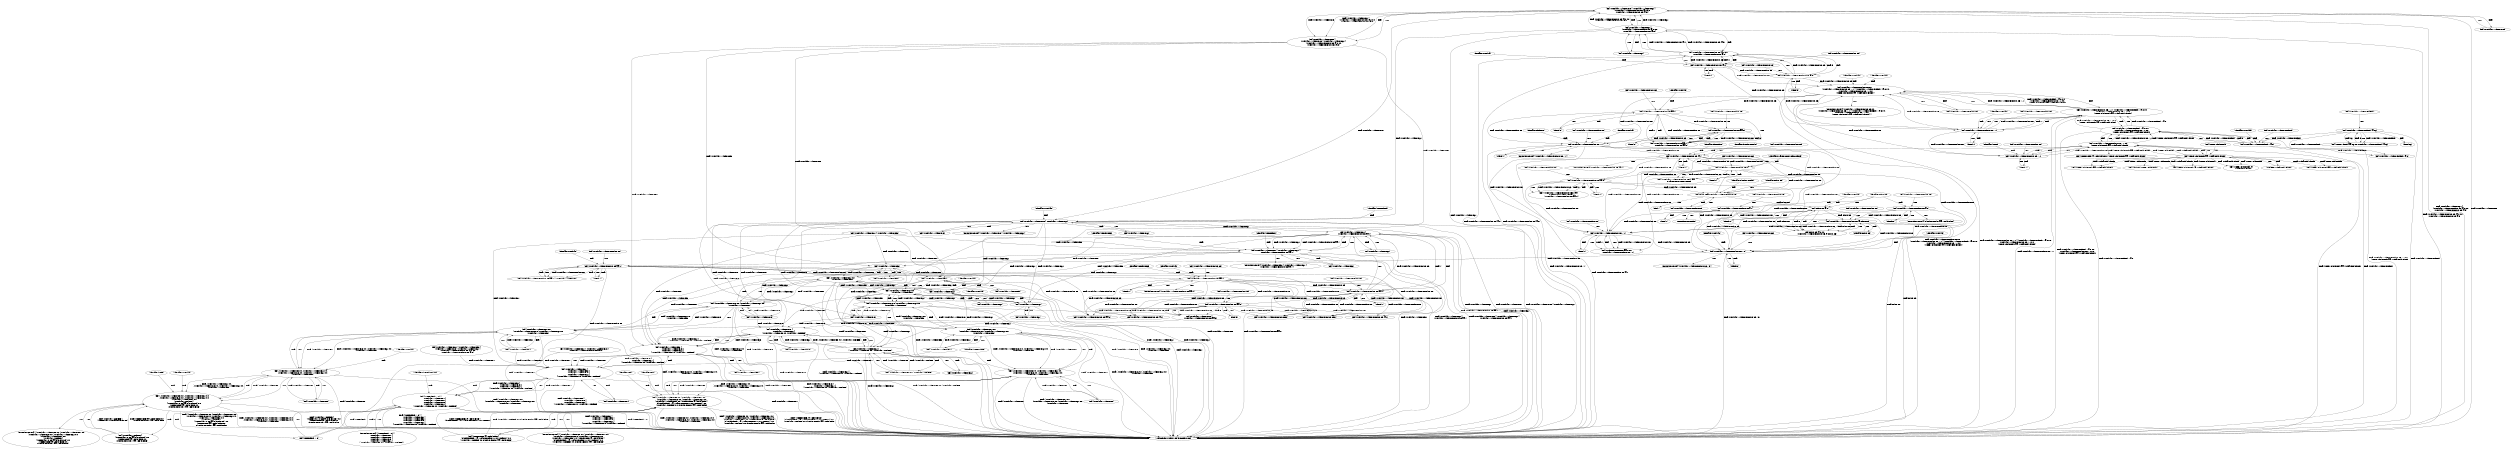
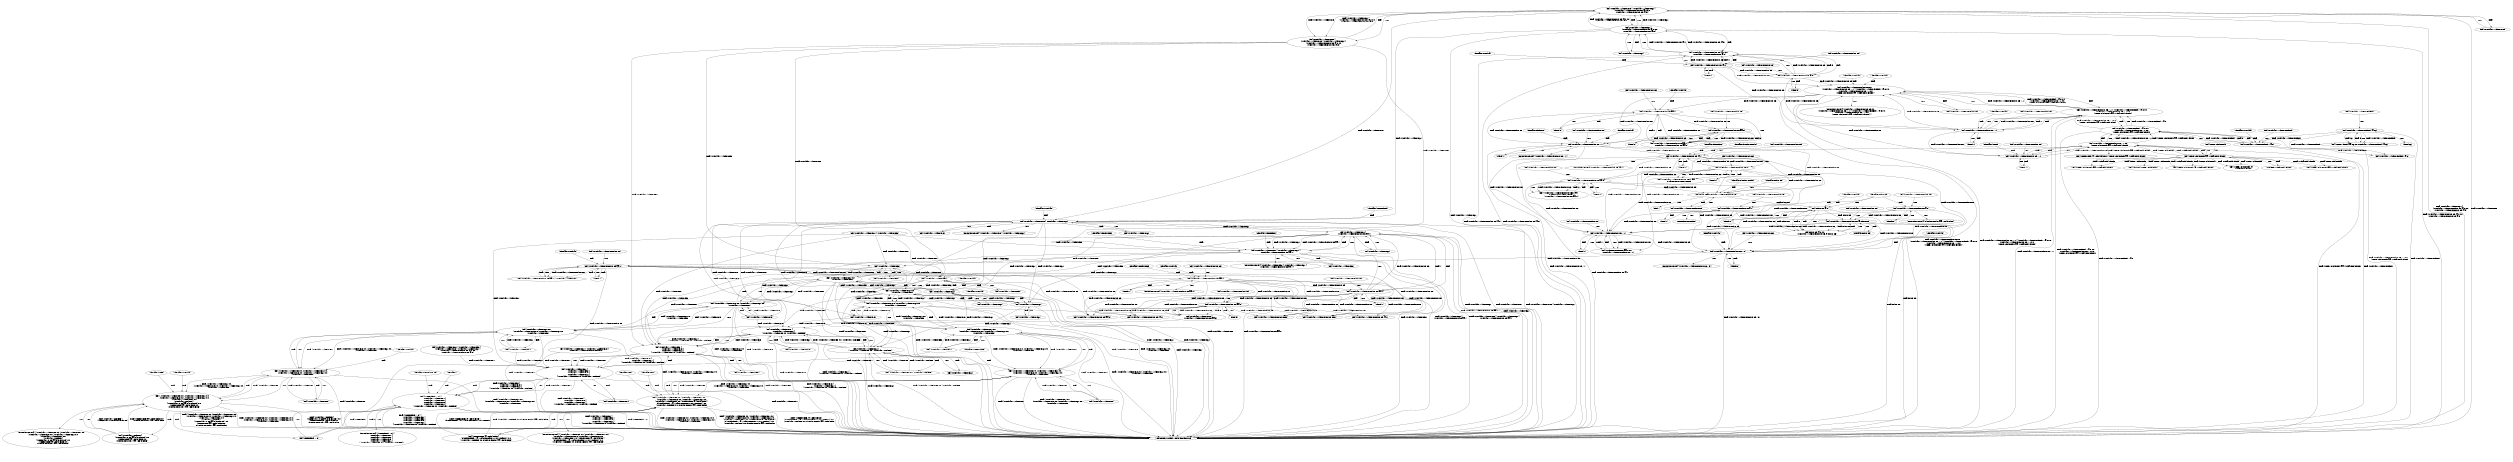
(2402, 138) -> (2402, 138)
(1827, 154) -> none
(1785, 156) -> none
(1298, 300) -> (1299, 295)
(425, 373) -> (425, 373)
none -> (452, 373)
(1173, 438) -> (1173, 438)
